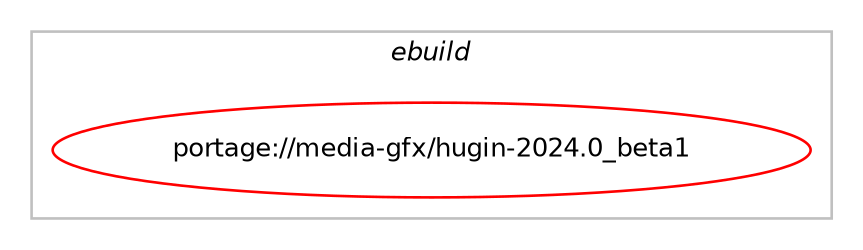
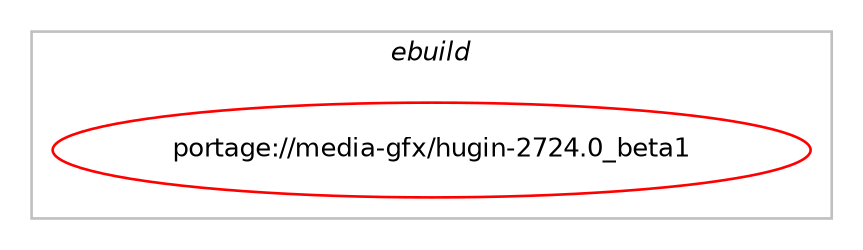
(432, 150) -> (432, 150)
